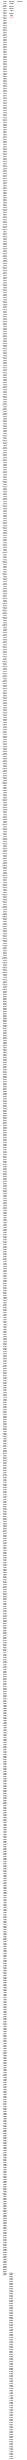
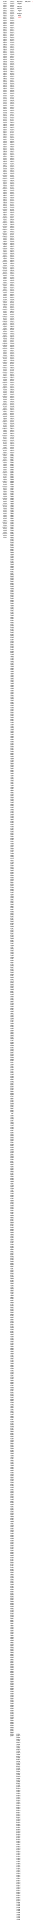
(5, 539) -> none
